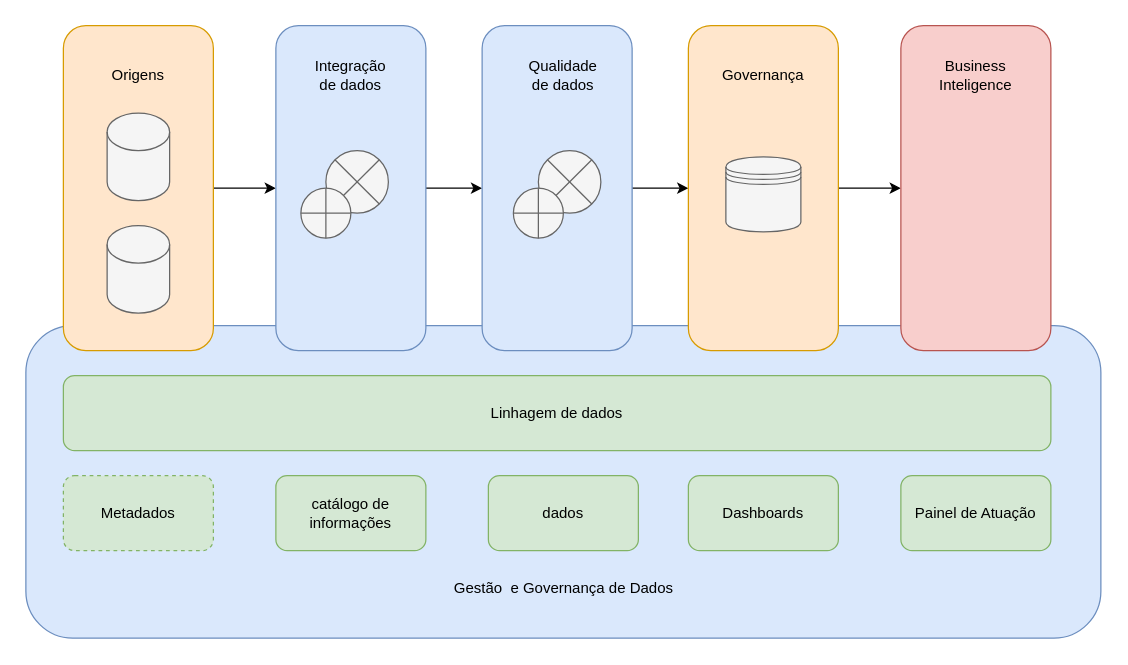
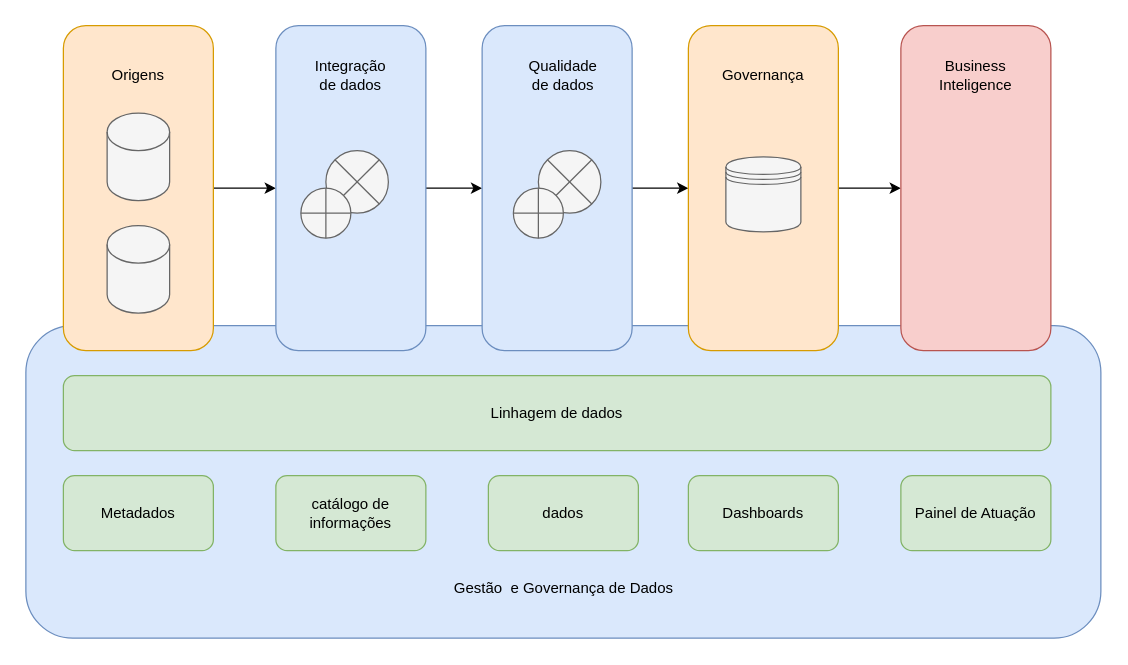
(138, 513) -> (138, 513)
